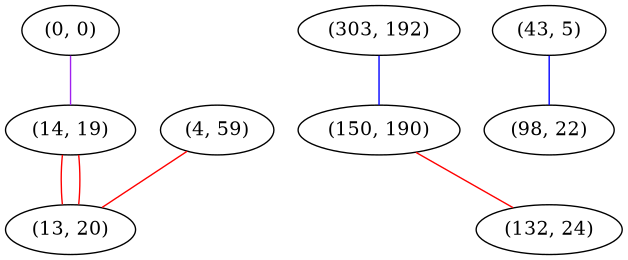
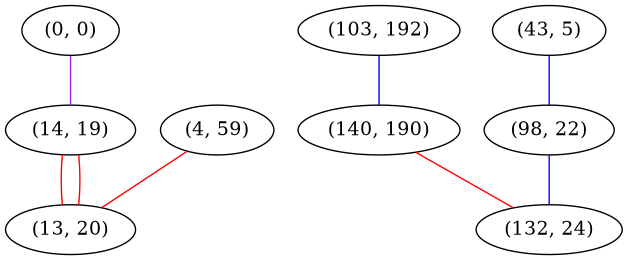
(379, 30) -> (379, 30)
(379, 130) -> (379, 130)
none -> (549, 180)
